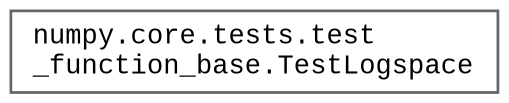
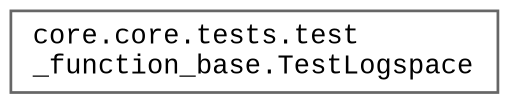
(254, 52) -> (254, 52)
